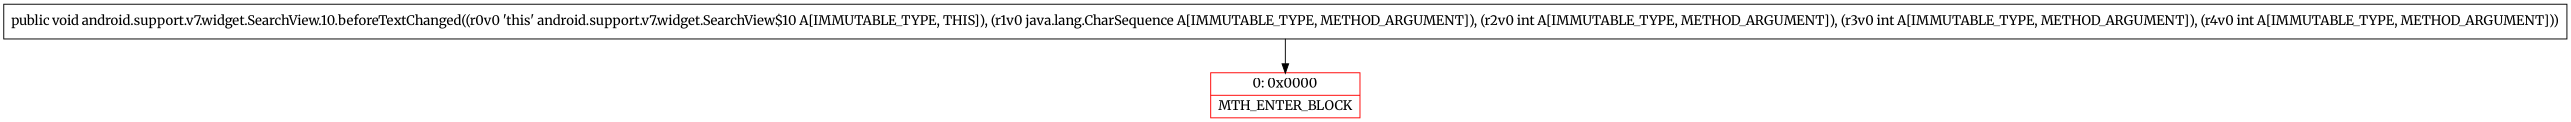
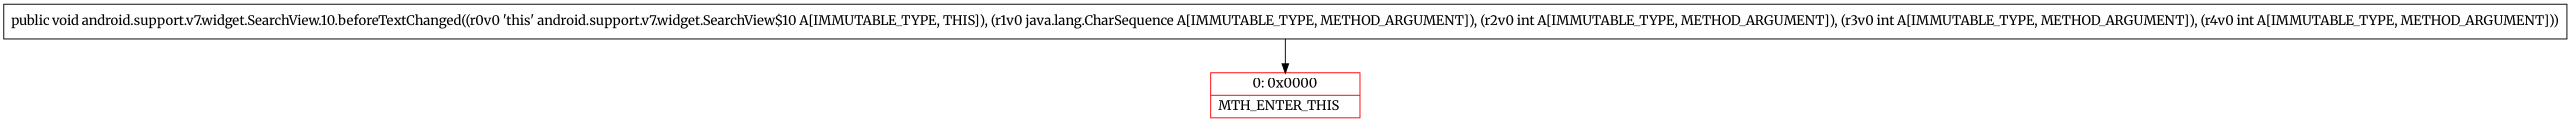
(1285, 106) -> (1279, 106)
